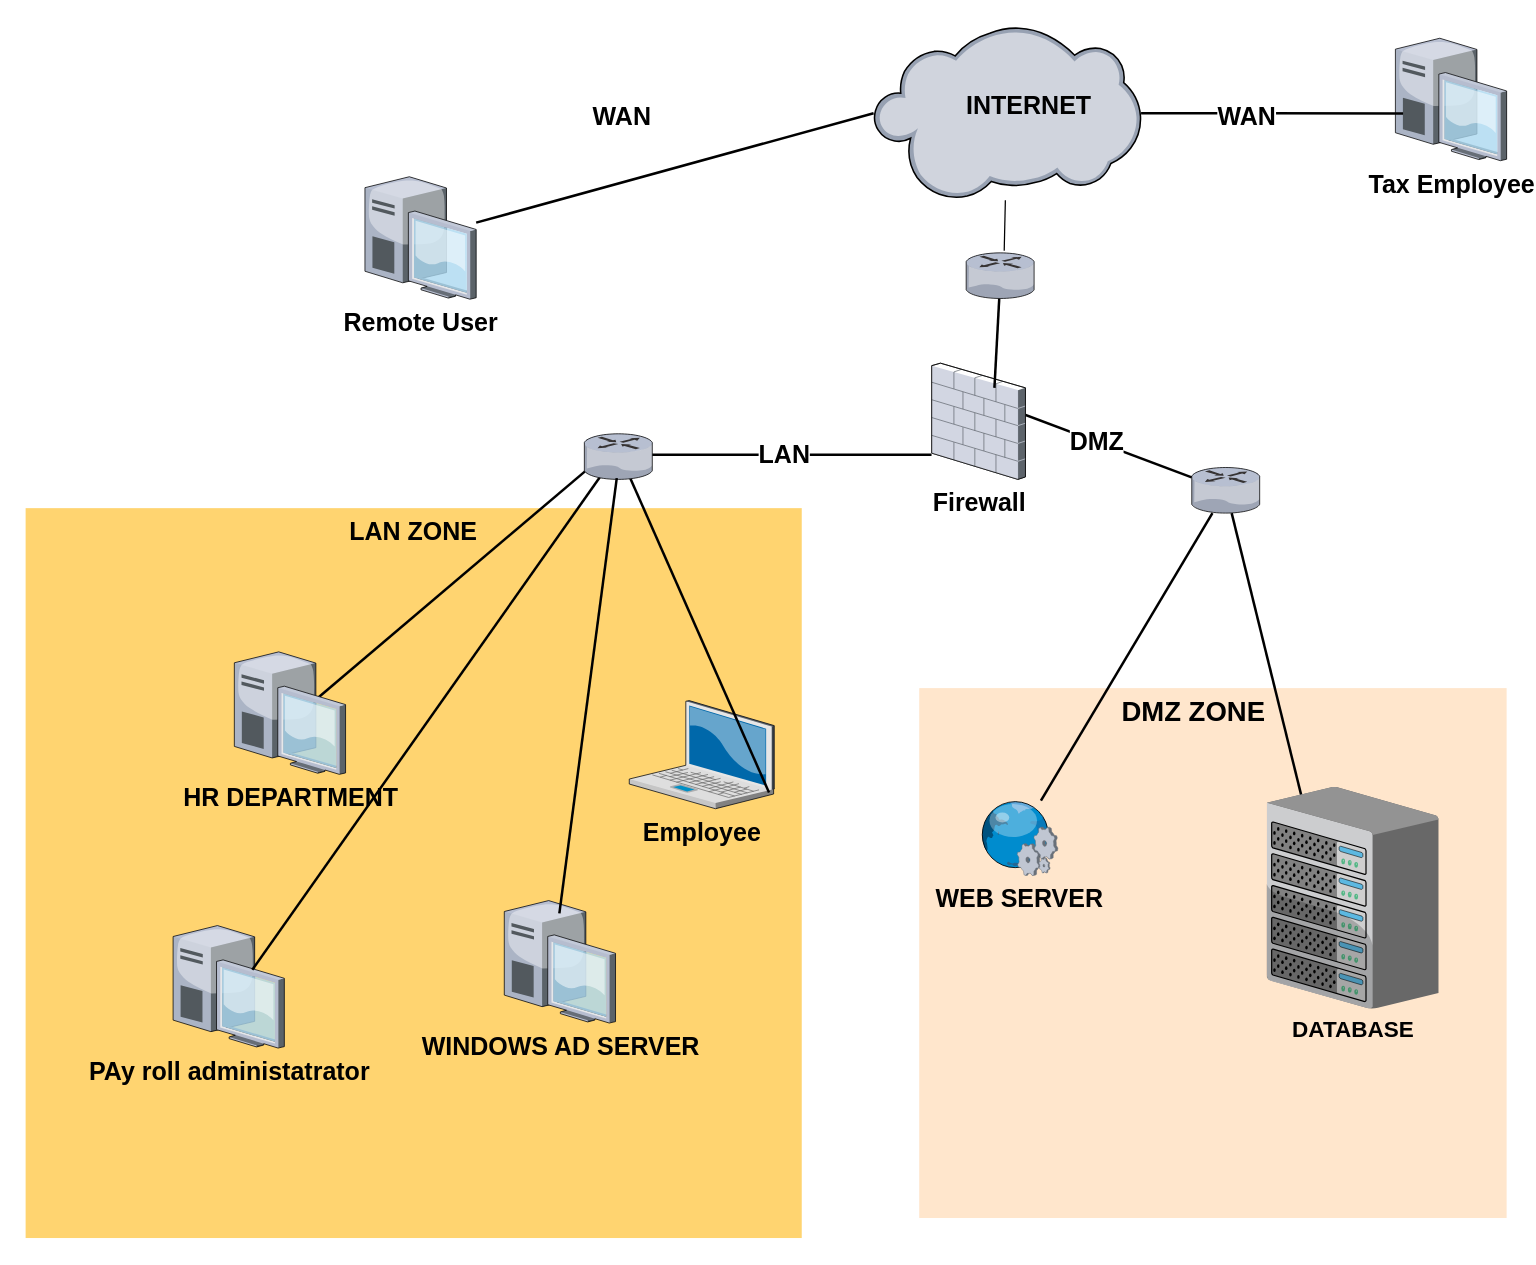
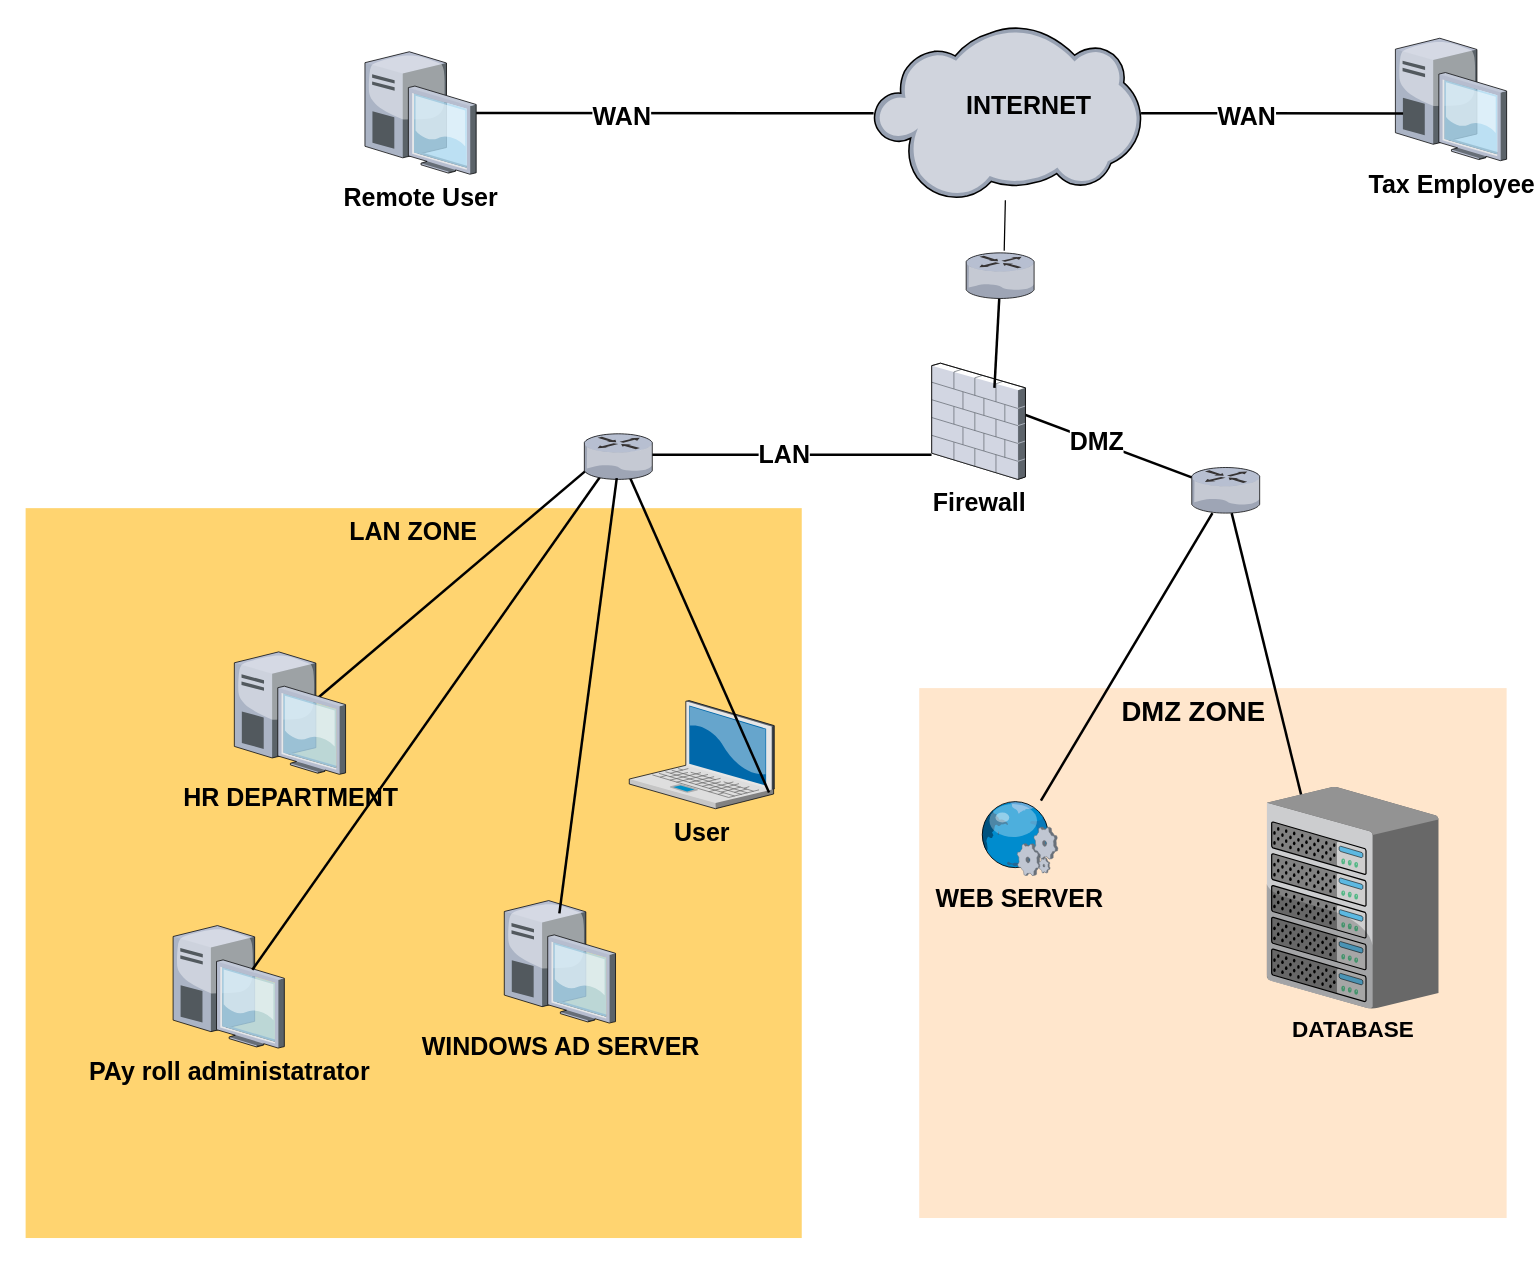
(421, 238) -> (421, 113)
(703, 829) -> (703, 829)
